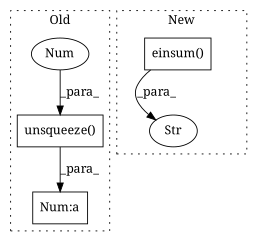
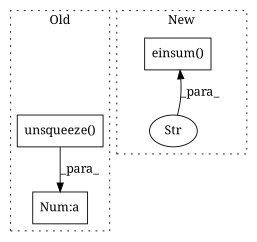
(60, 54) -> none
(136, 92) -> (181, 97)
